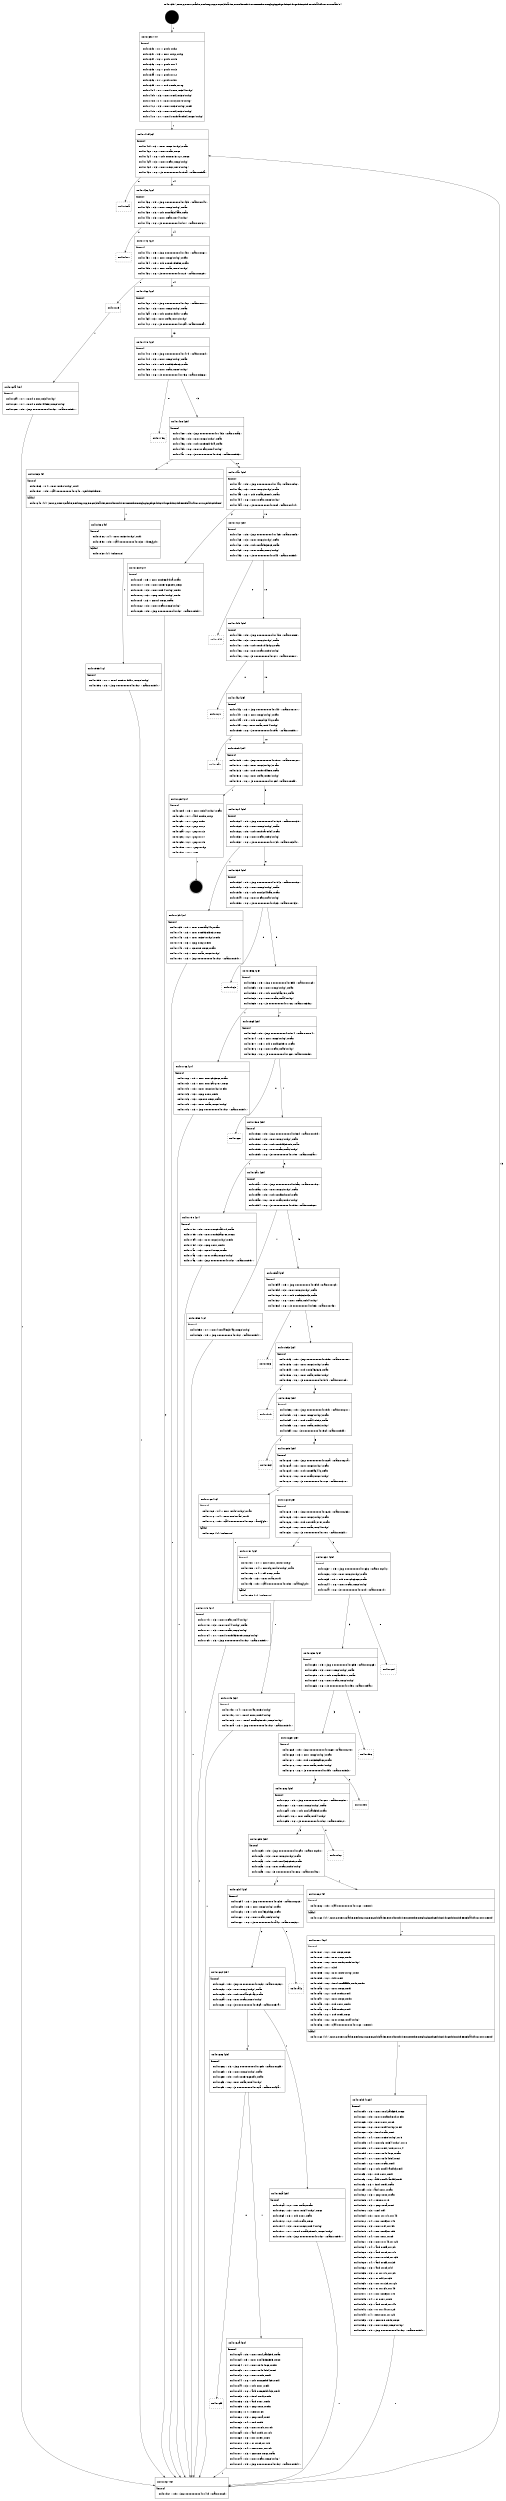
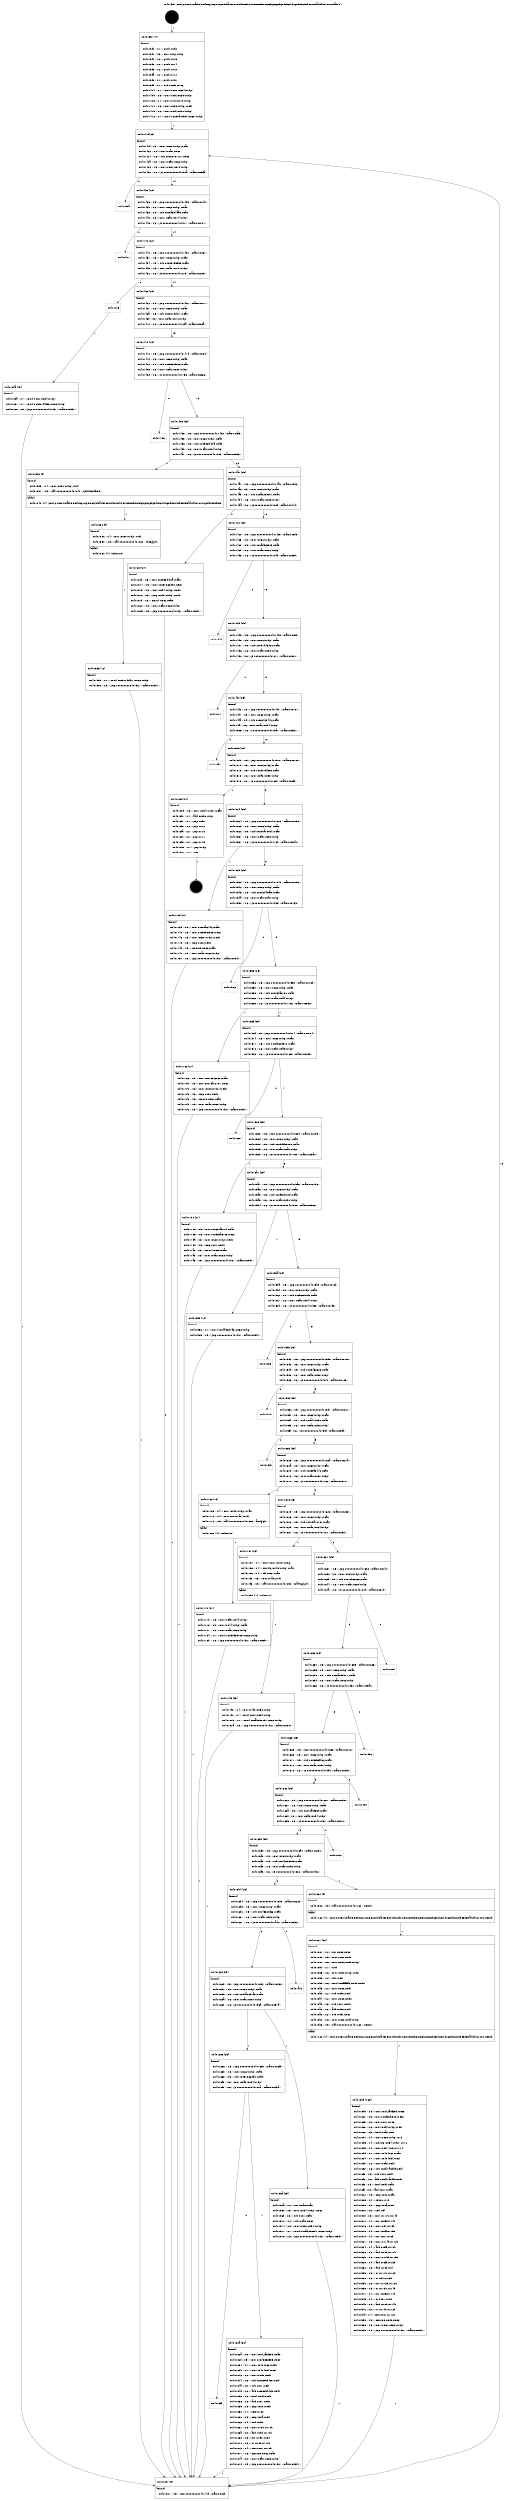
none -> (314, 1490)
